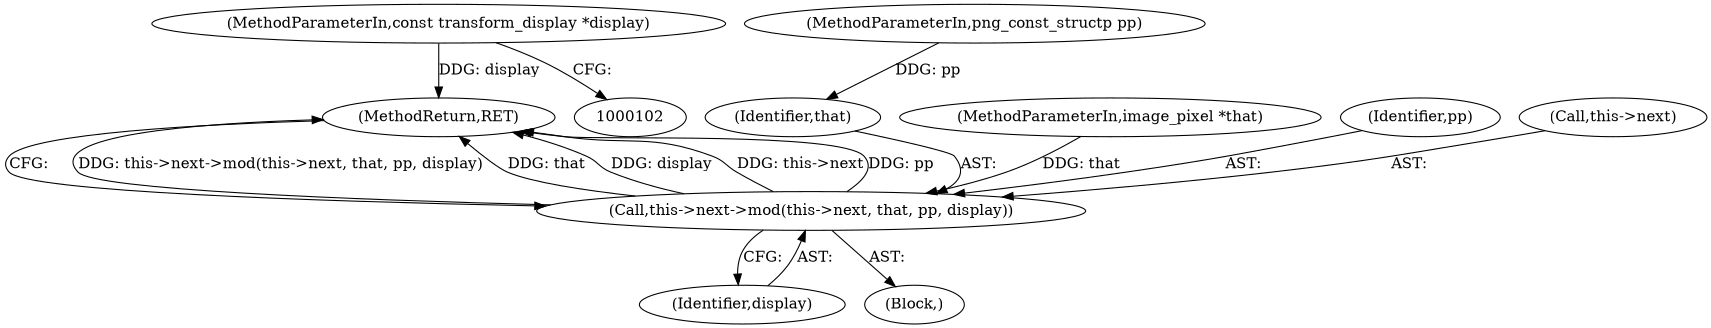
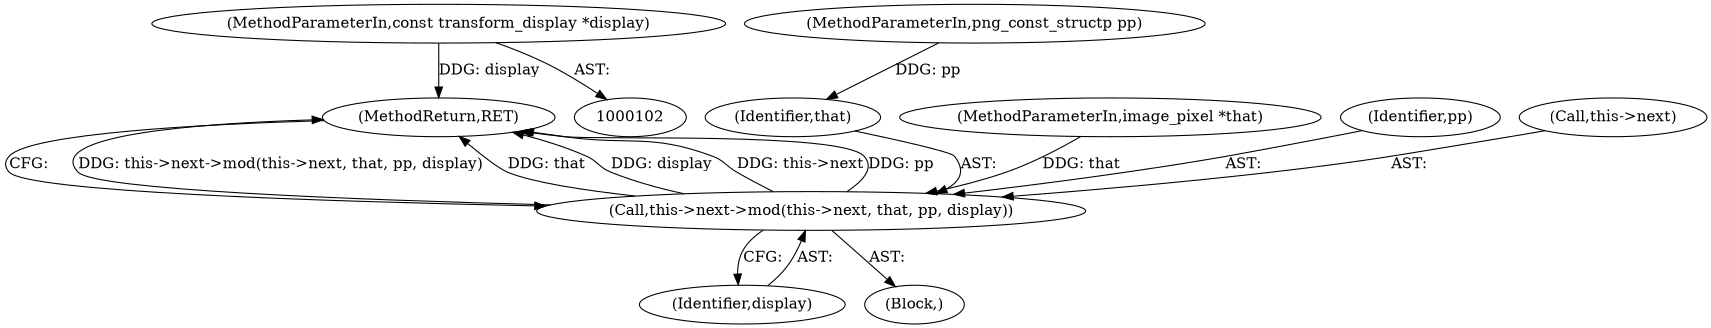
(595, 71) -> (595, 71)
